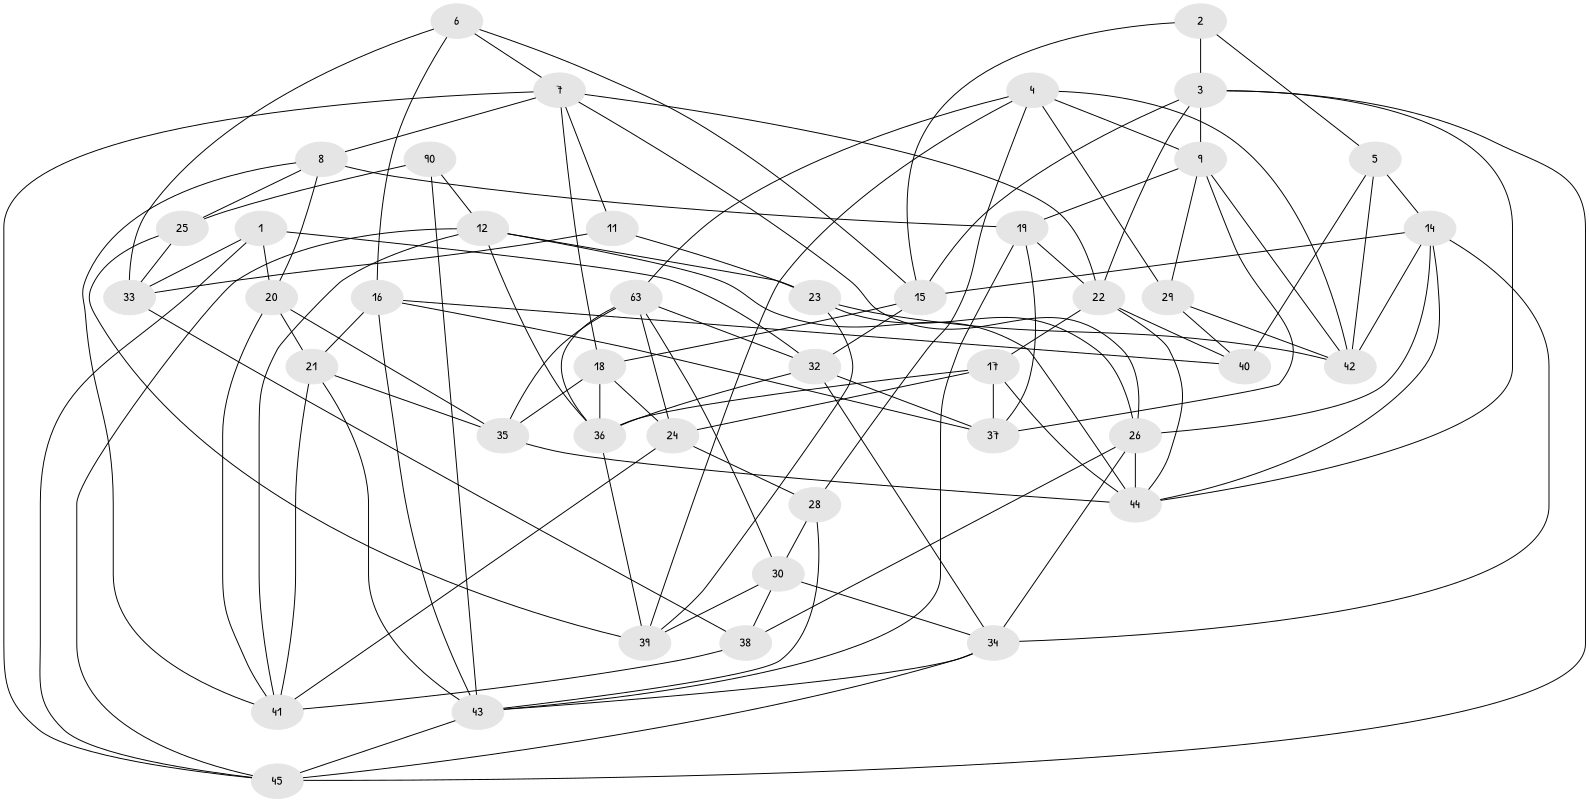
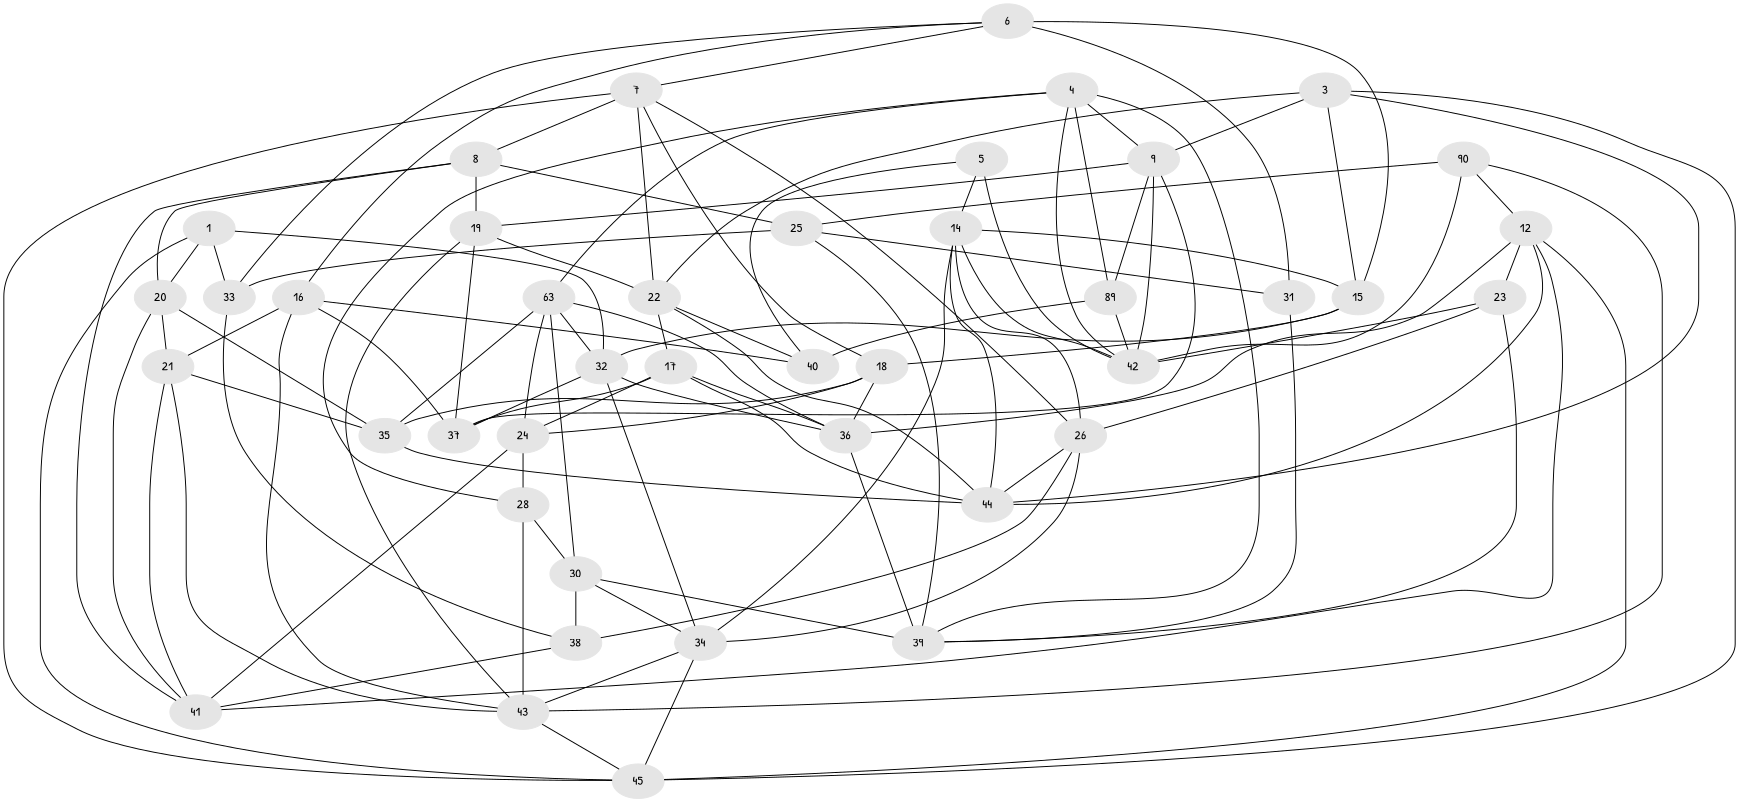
(1201, 21) -> none
(612, 228) -> none
(1168, 298) -> (1110, 298)
none -> (1289, 298)
none -> (1346, 340)
